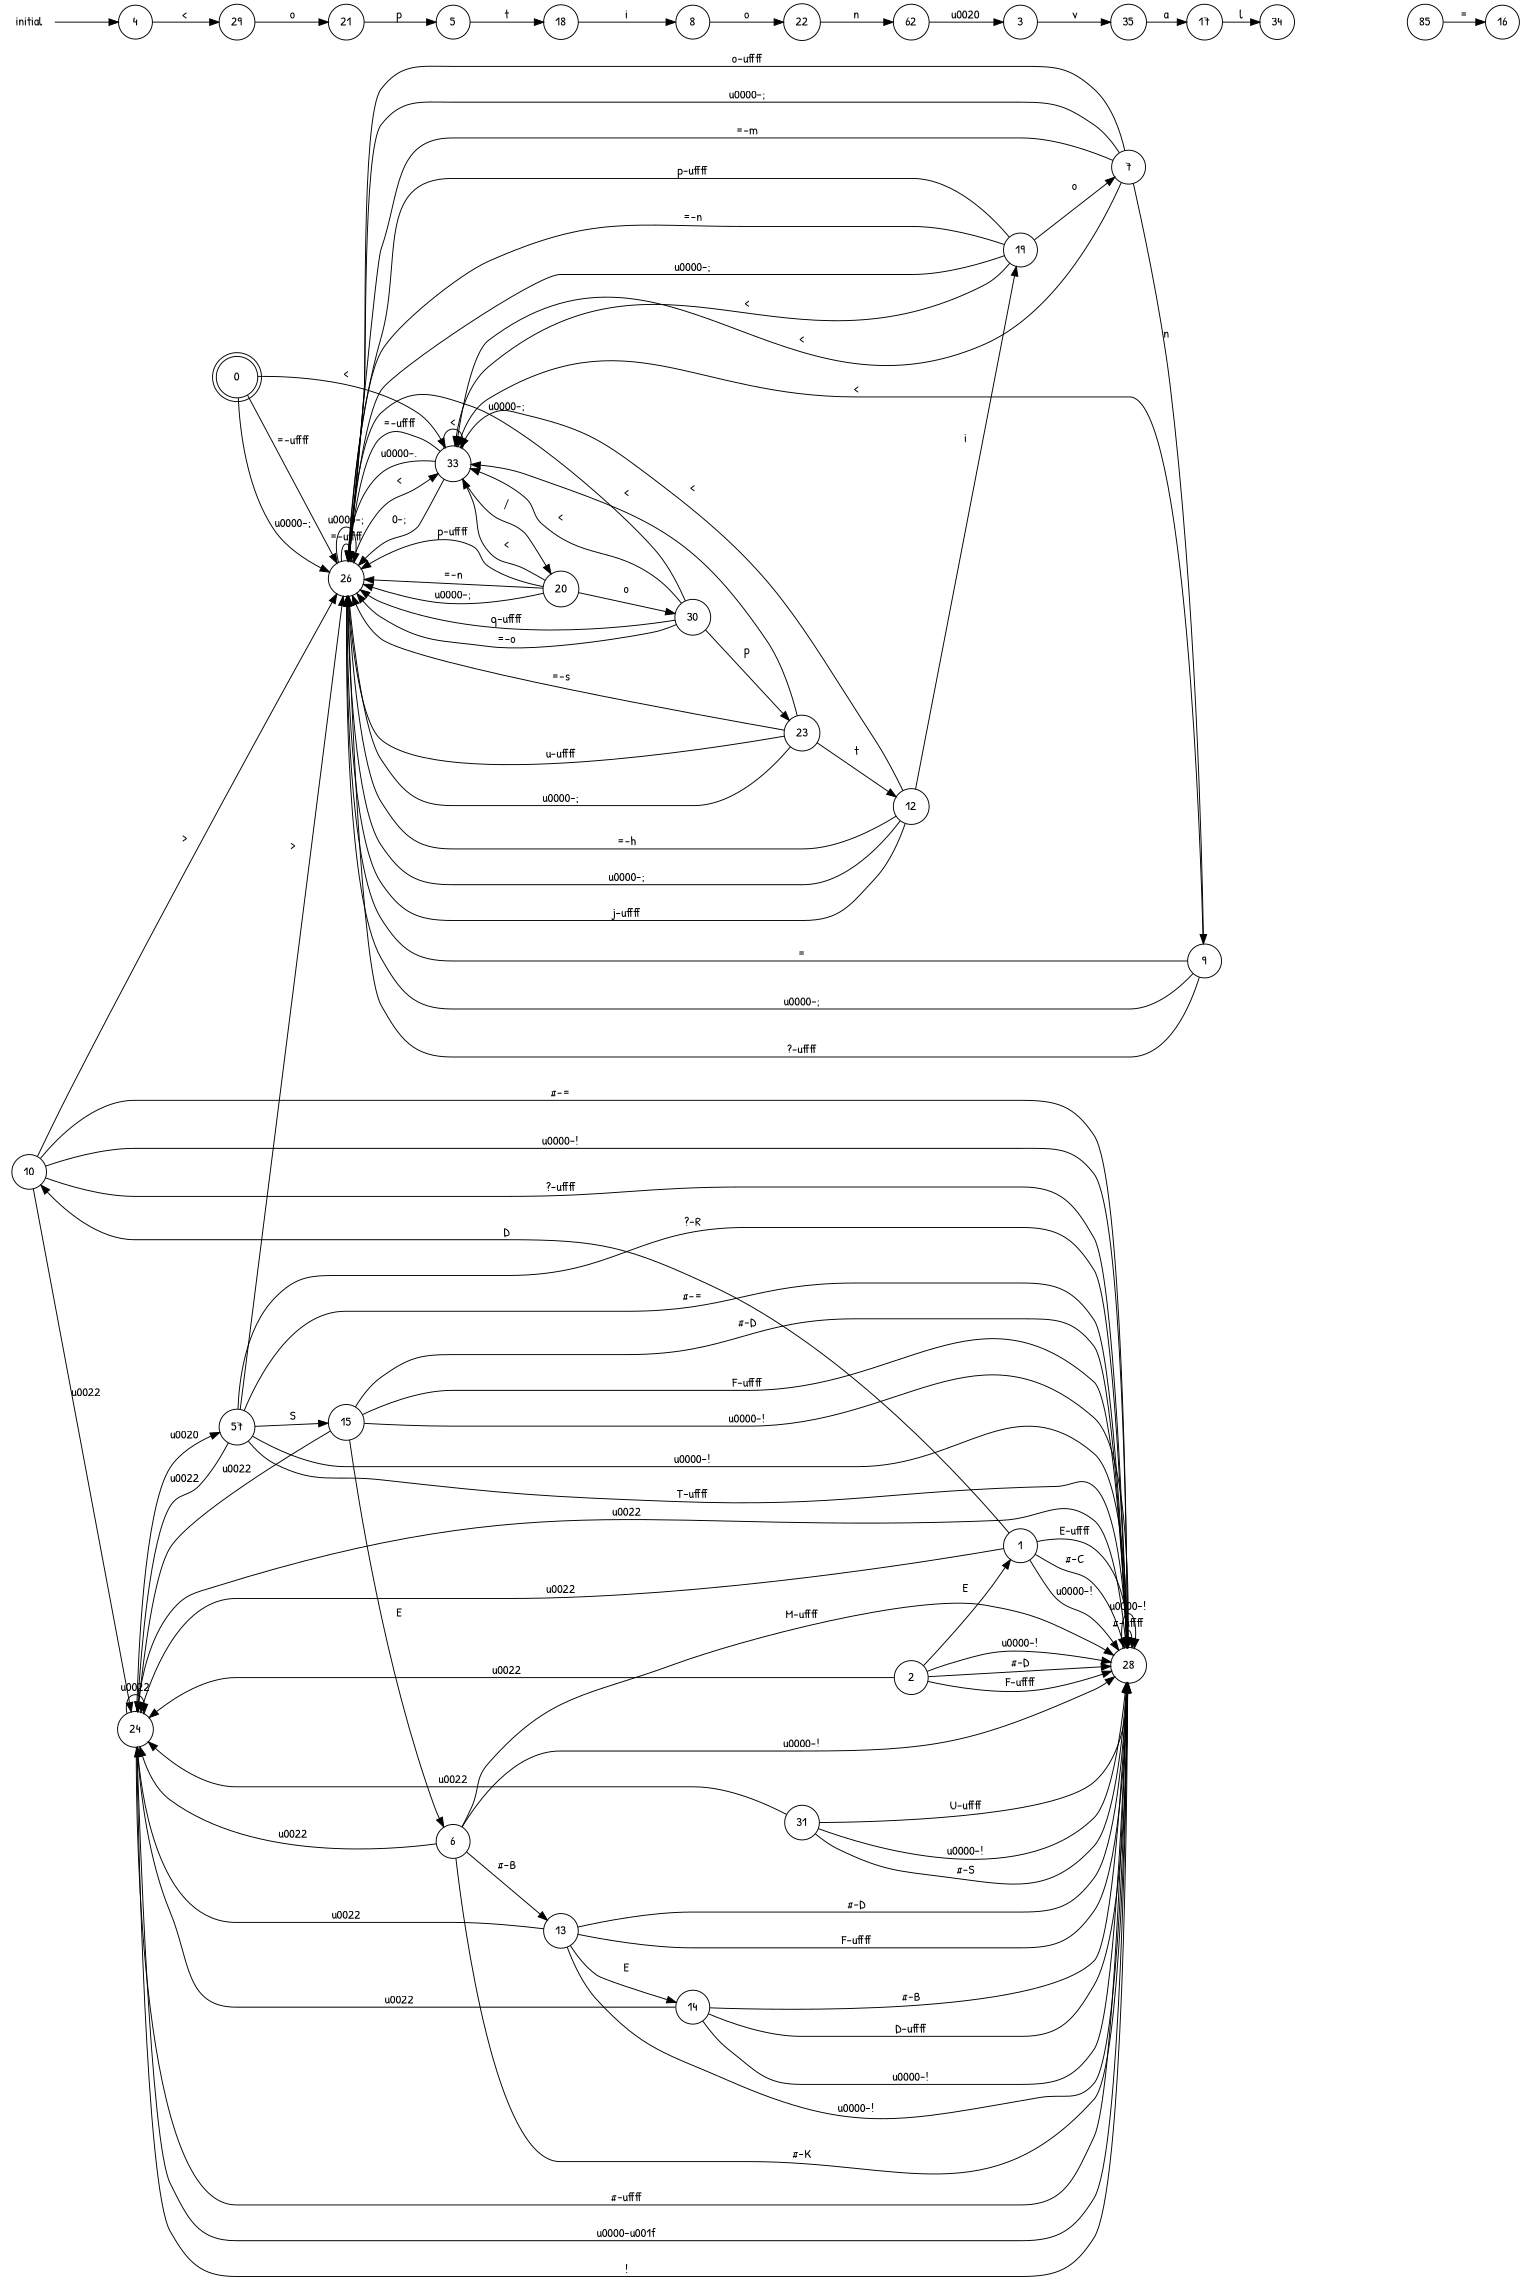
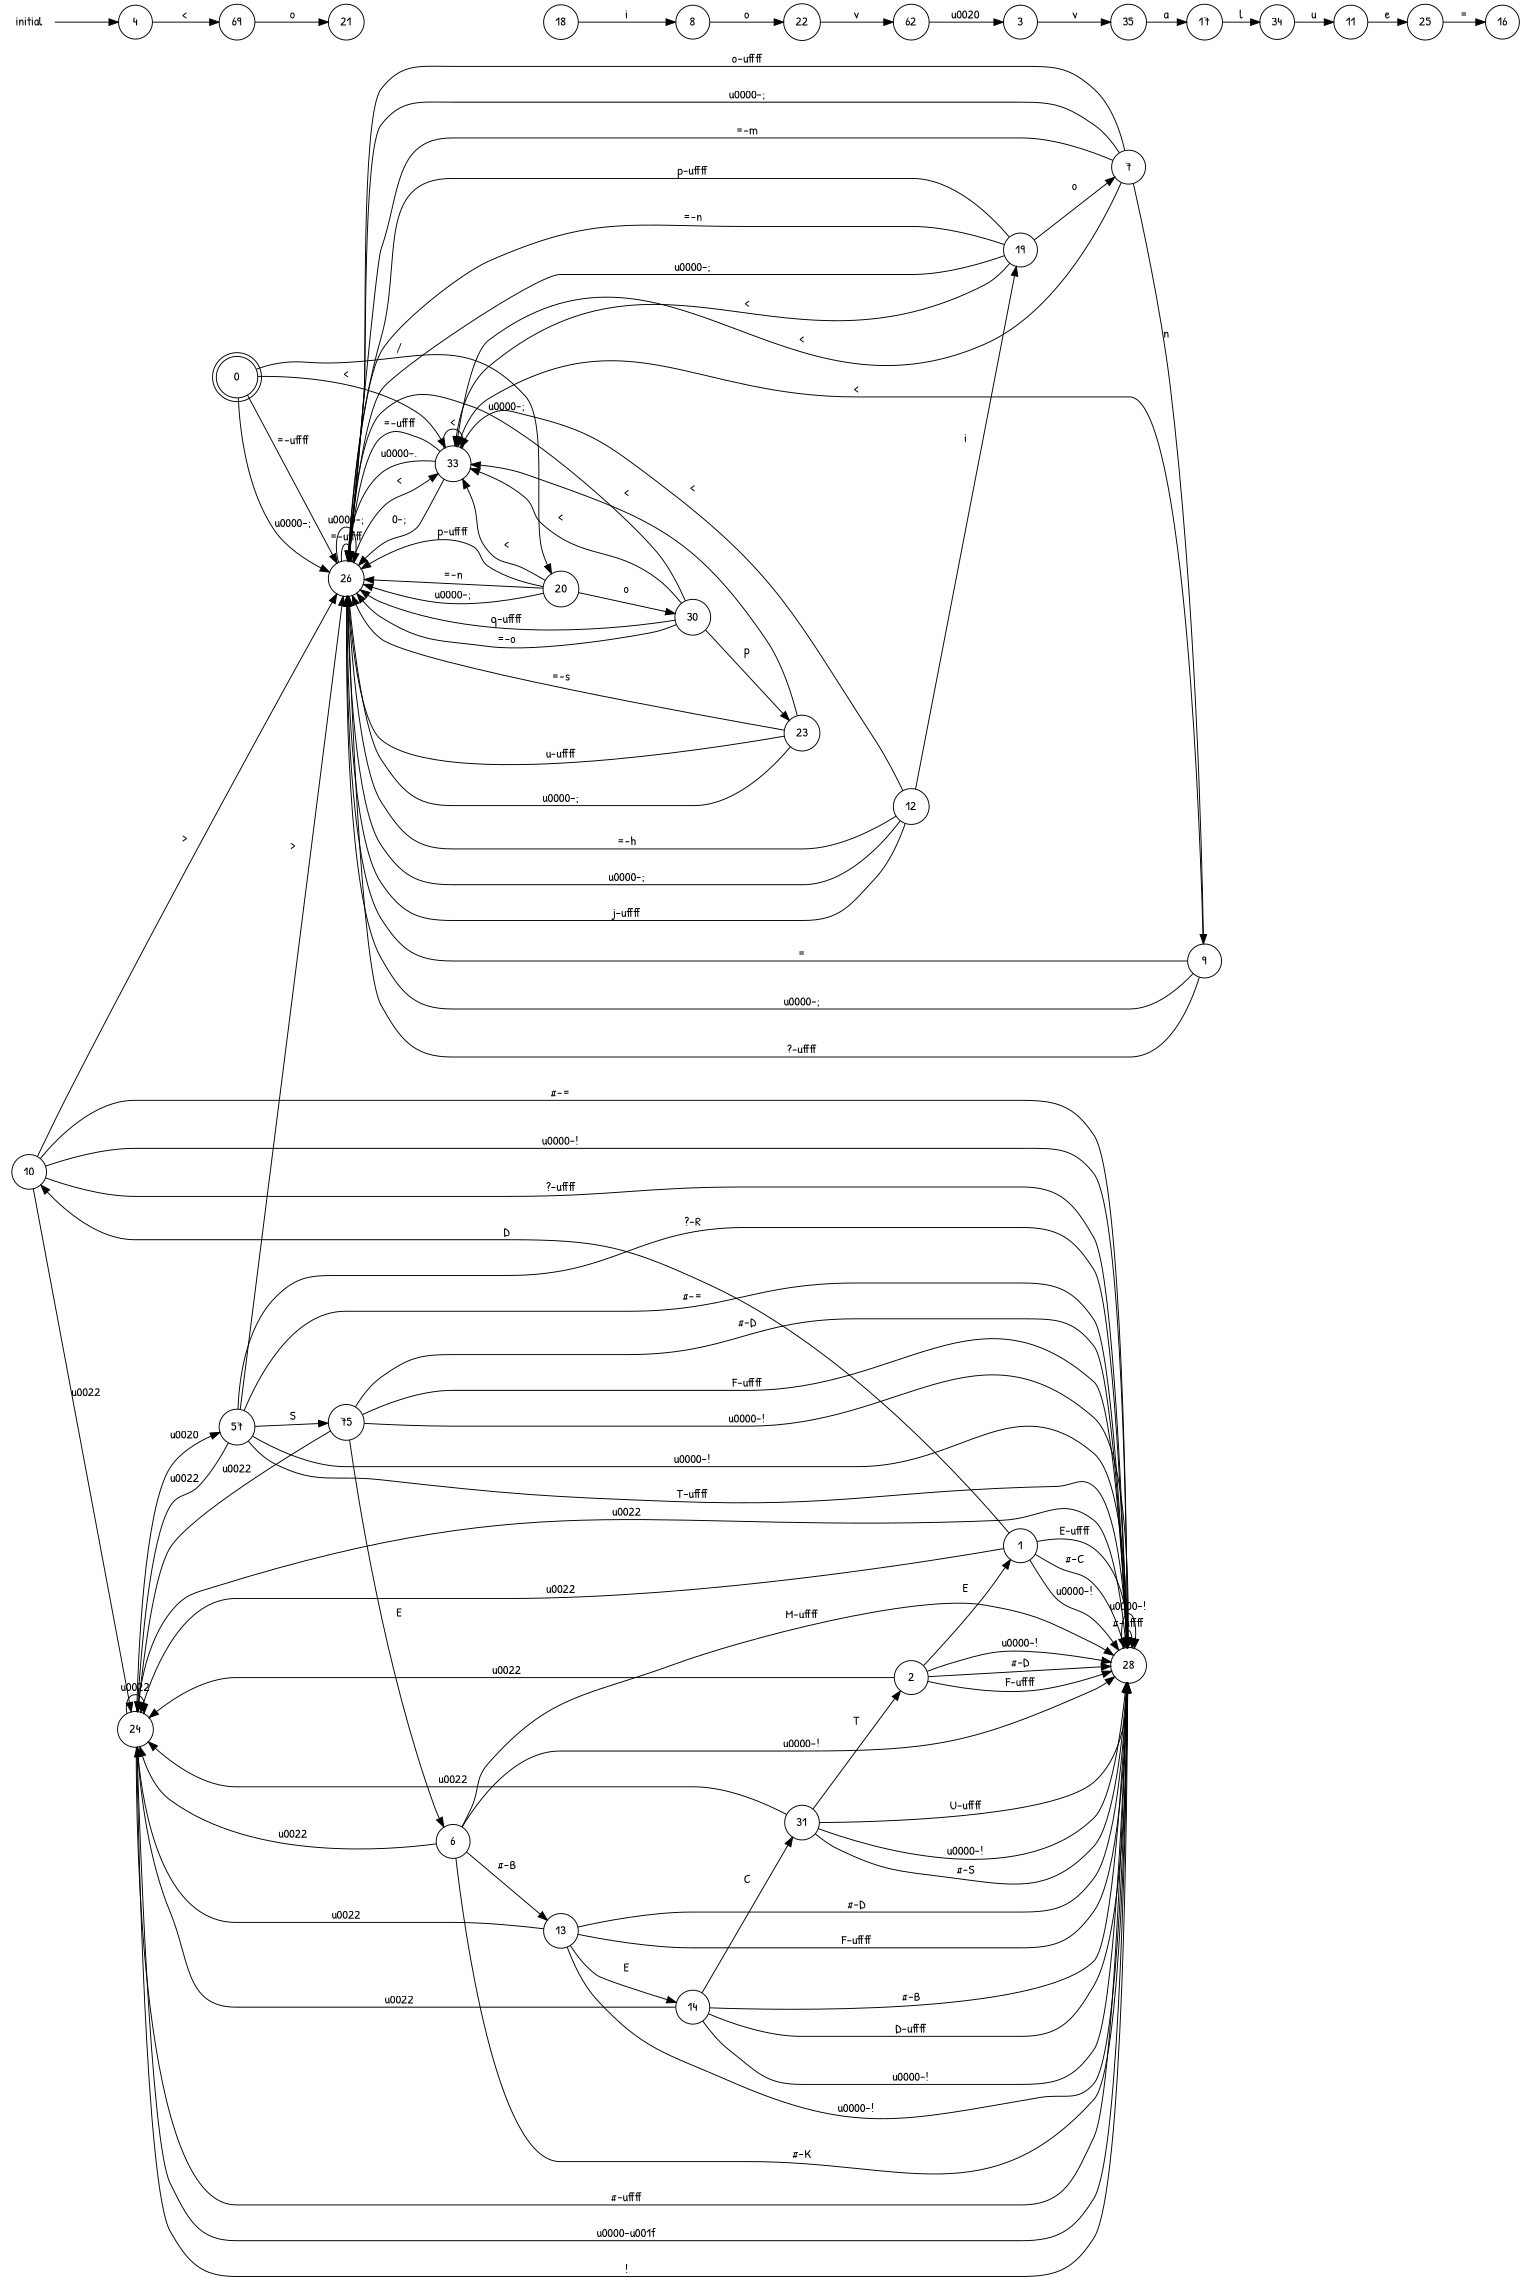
(857, 15) -> (857, 15)
(237, 22) -> (237, 22)
(453, 22) -> none
none -> (1351, 22)
(1425, 22) -> (1425, 22)
(505, 522) -> (482, 363)
(853, 767) -> none
(346, 1422) -> (346, 1422)
none -> (852, 1757)
none -> (745, 1919)
